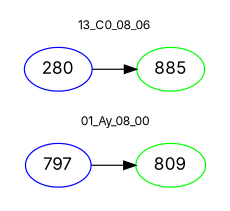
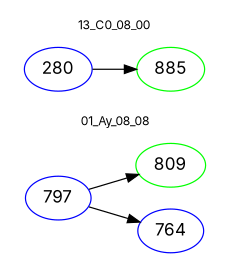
(115, 26) -> (115, 26)
(115, 122) -> (115, 122)
none -> (171, 231)
